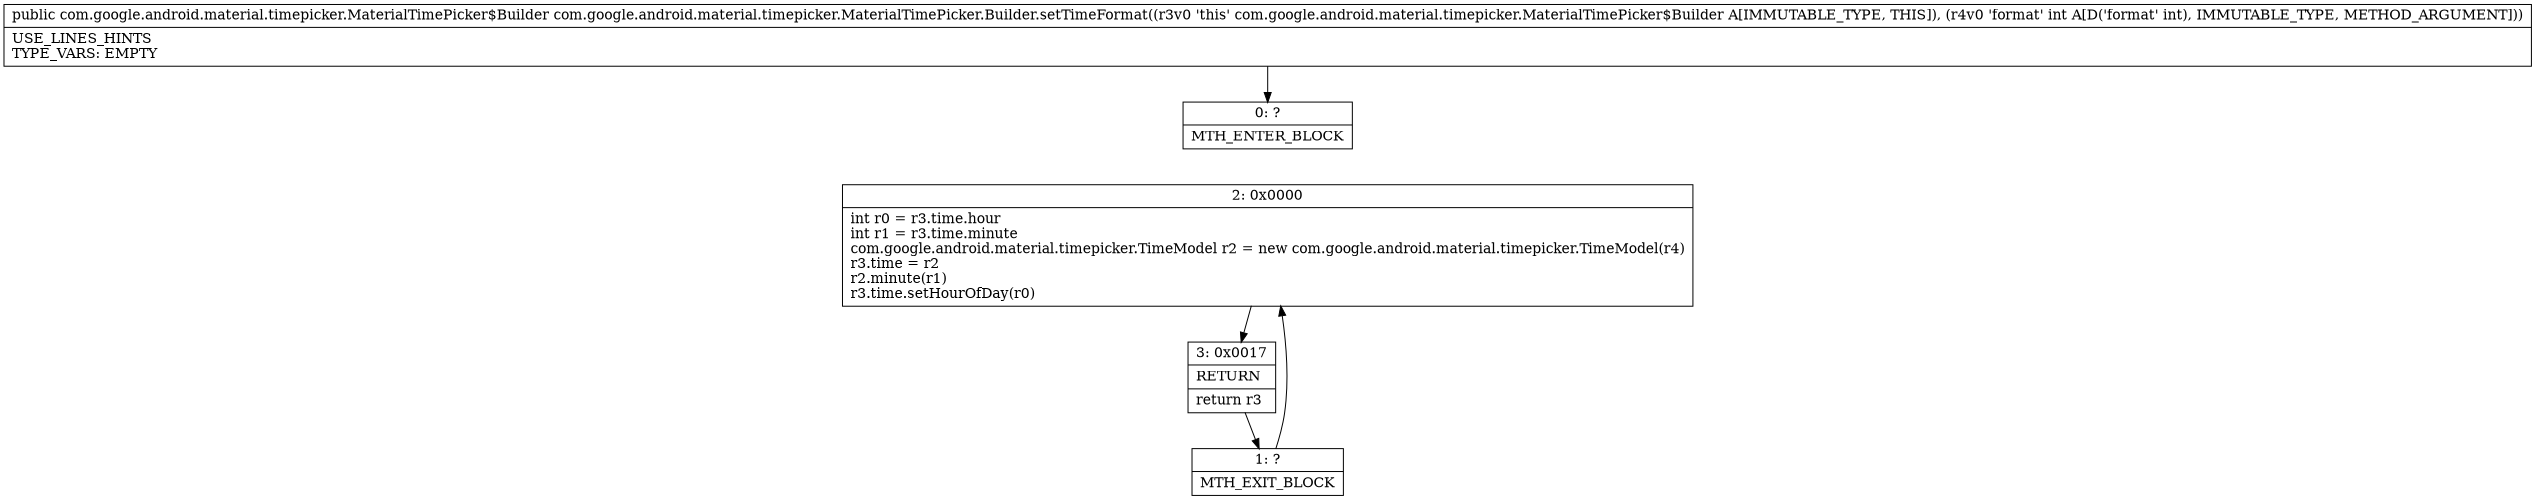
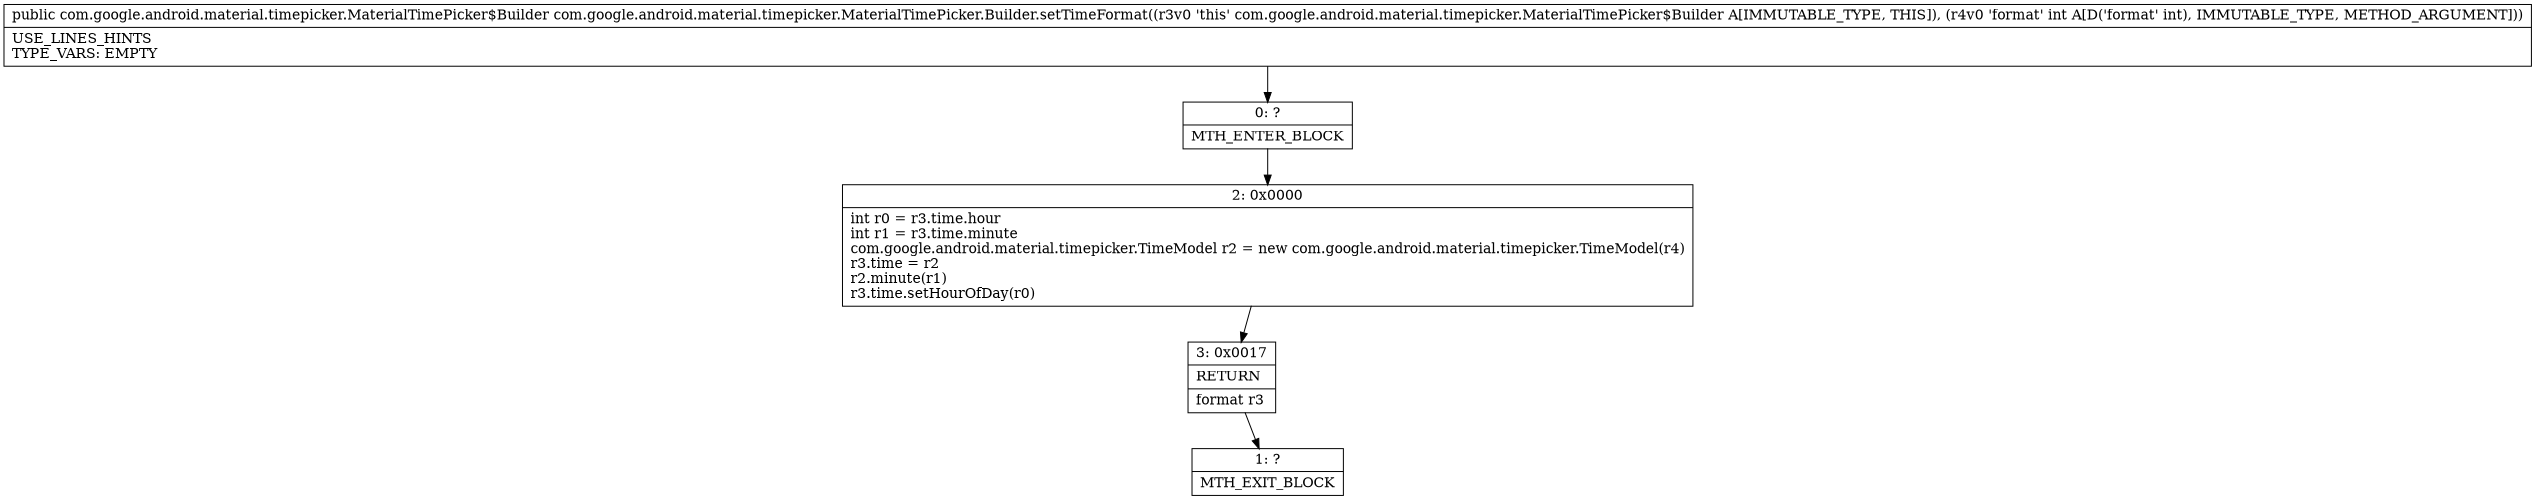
(1287, 383) -> (1268, 162)
(1229, 400) -> (1230, 400)
